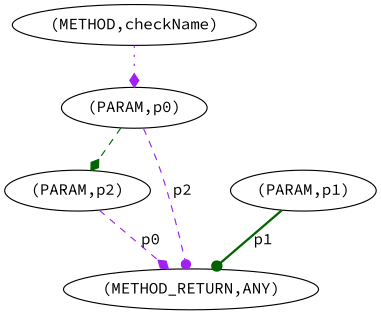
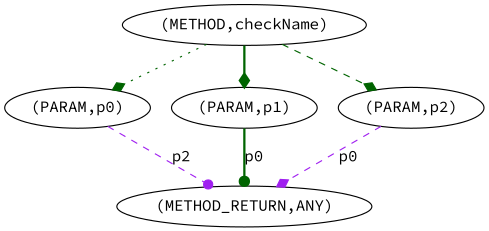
(134, 60) -> (166, 64)
none -> (244, 60)
(110, 144) -> (323, 64)
(263, 240) -> (254, 157)
